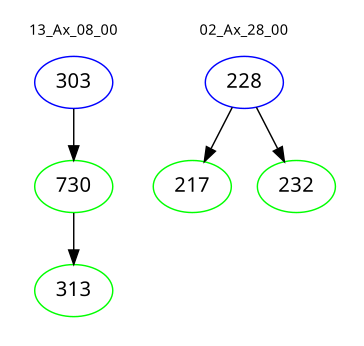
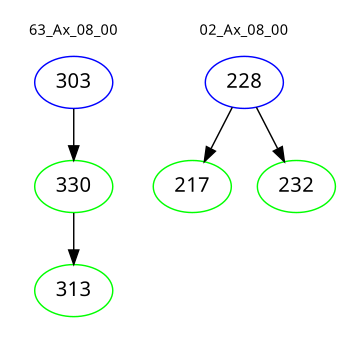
(74, 31) -> (74, 31)
(244, 31) -> (244, 31)
(74, 187) -> (74, 187)
